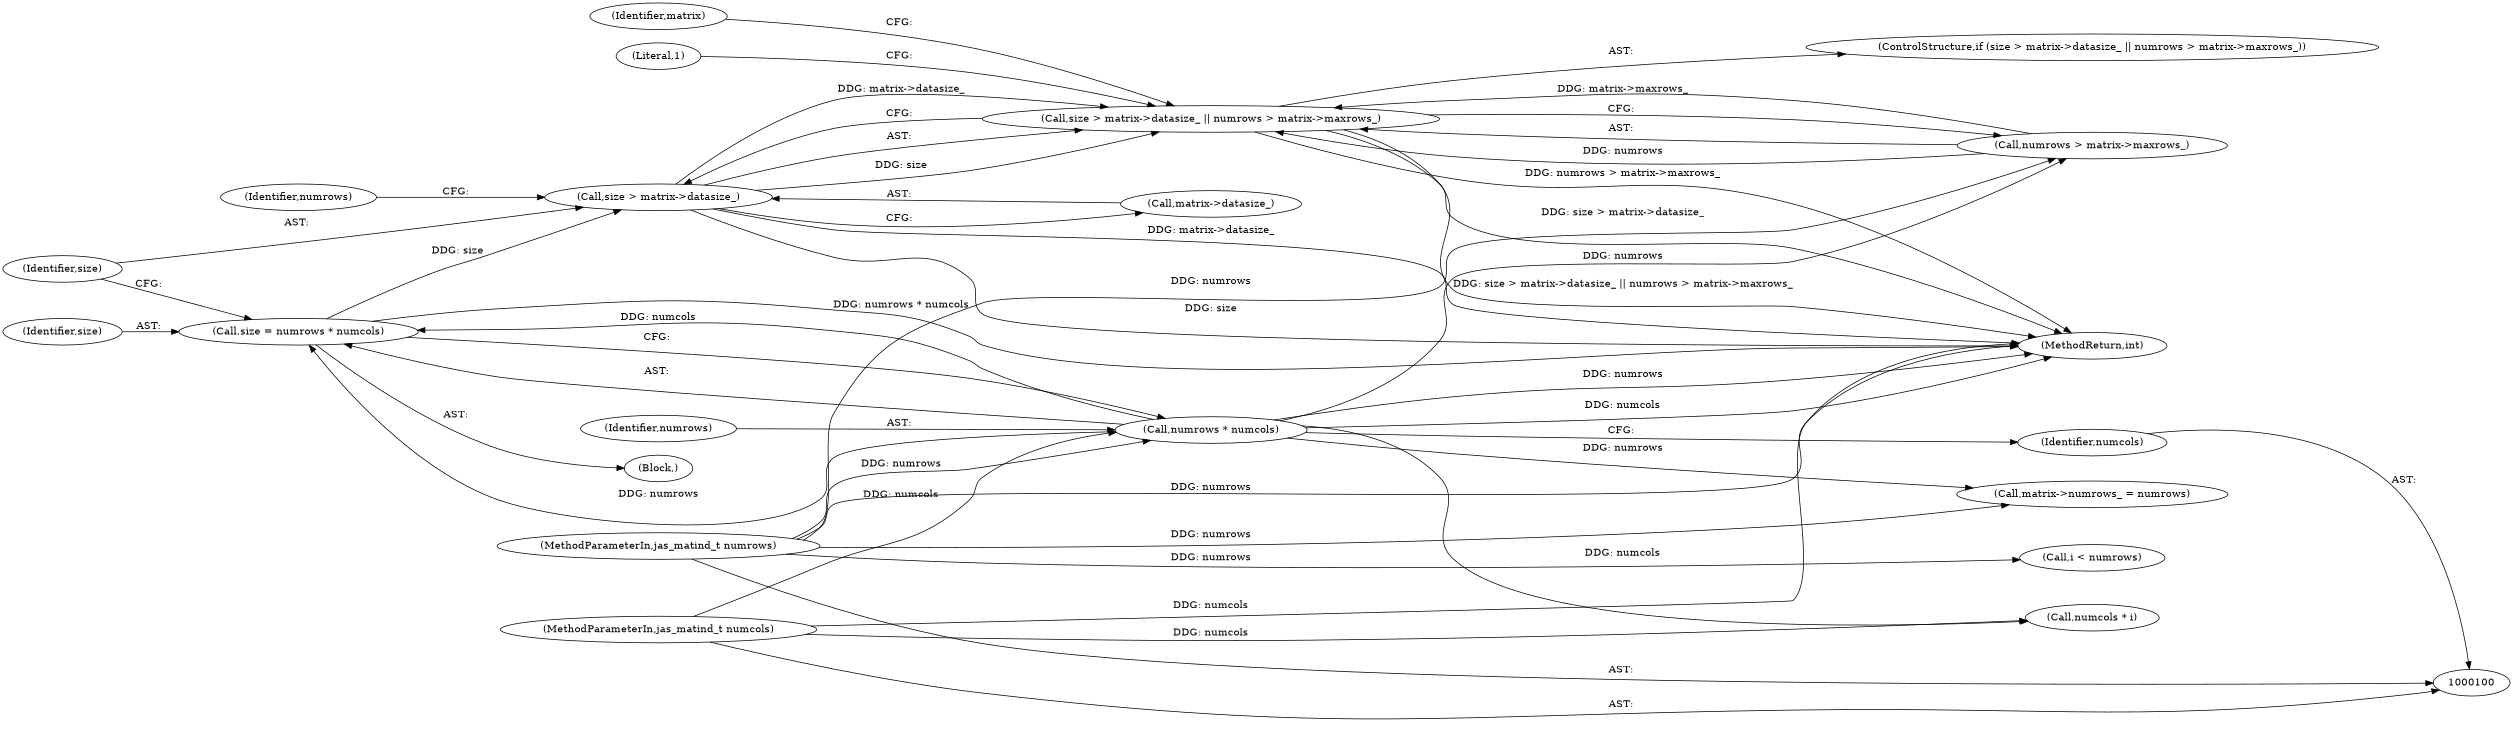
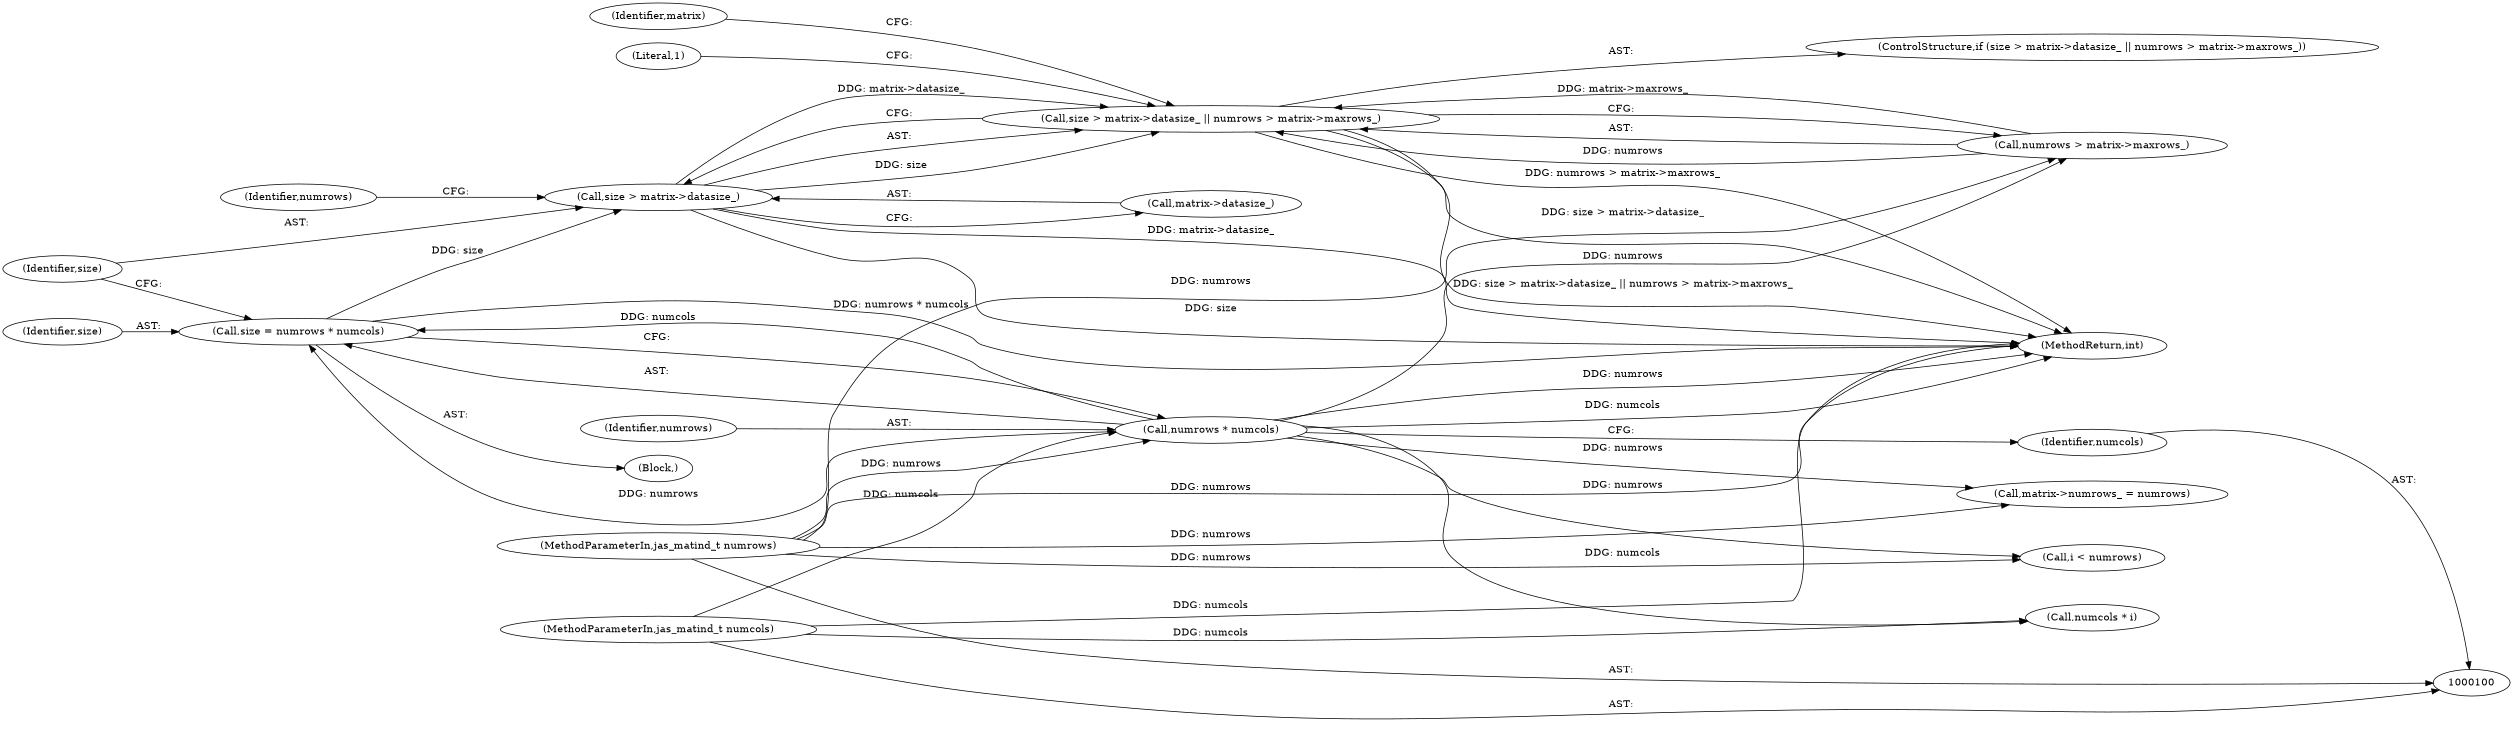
none -> (1610, 527)
